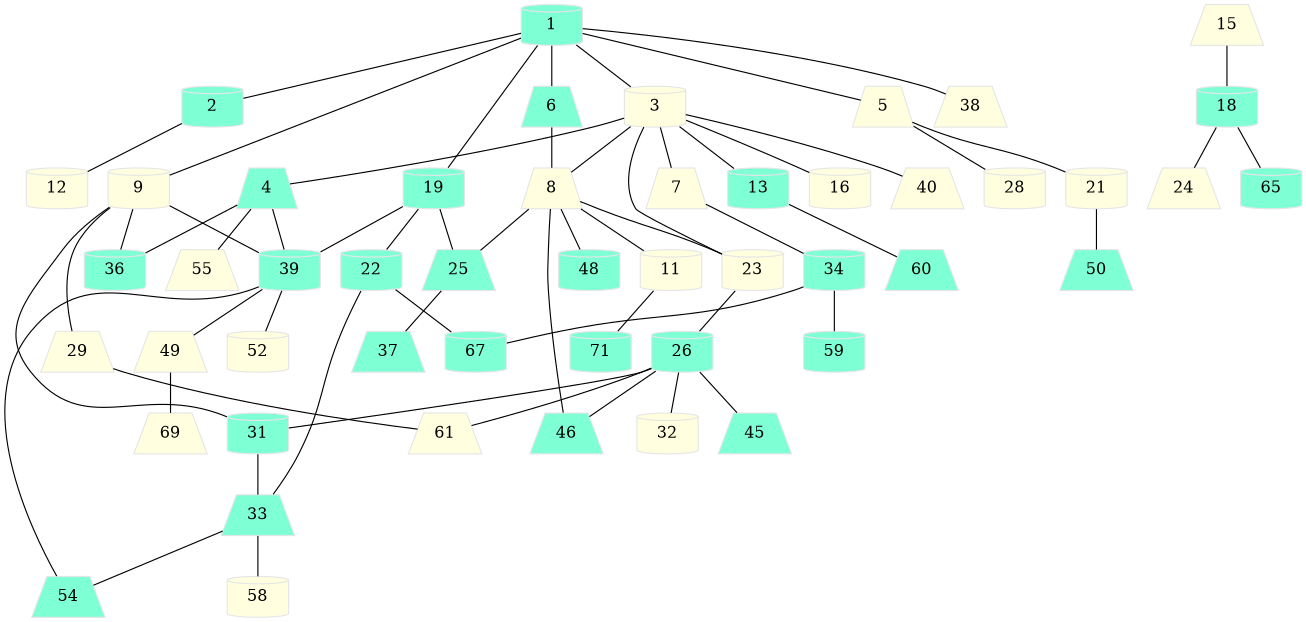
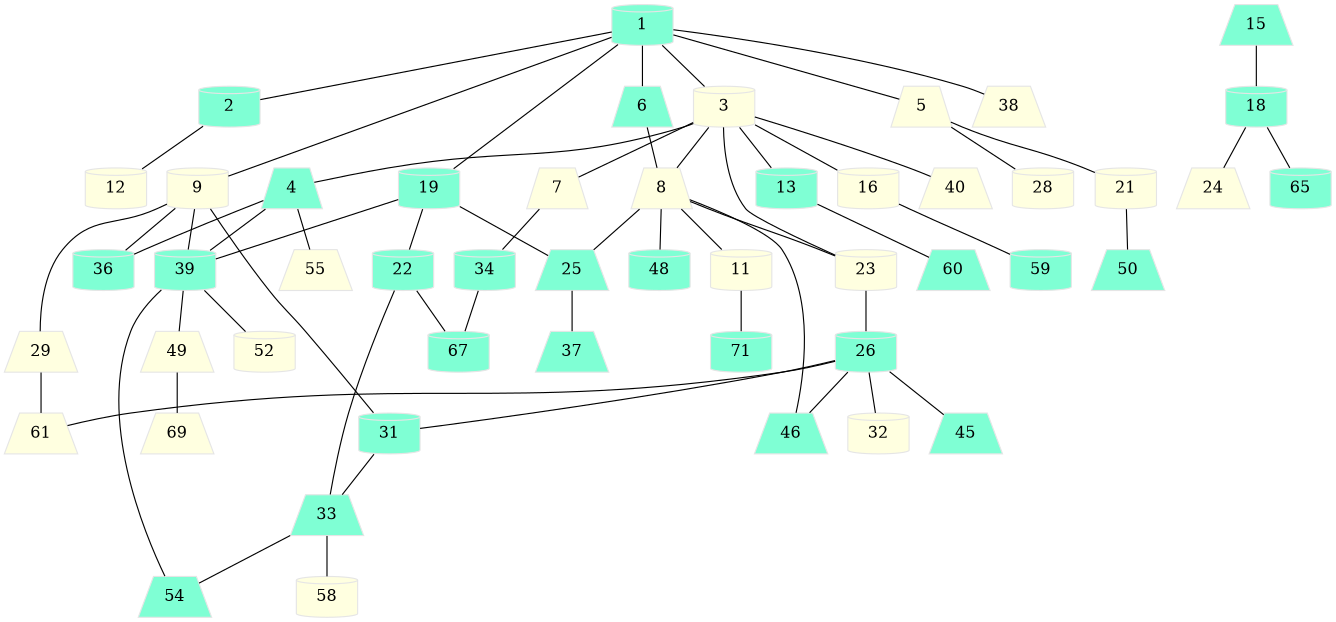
(1227, 25) -> (1256, 25)
(834, 311) -> (954, 229)
